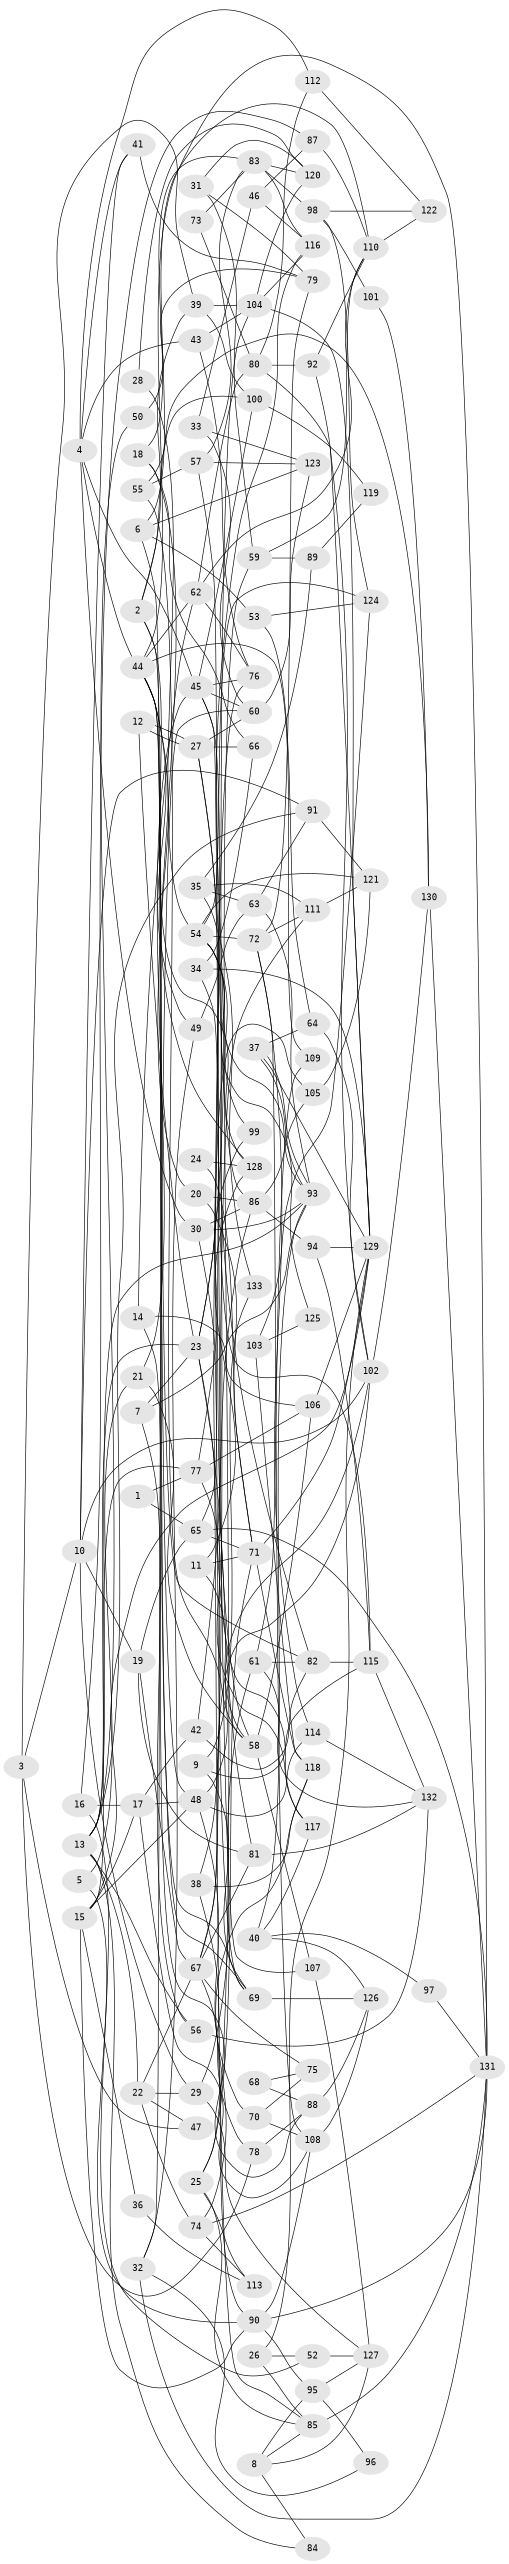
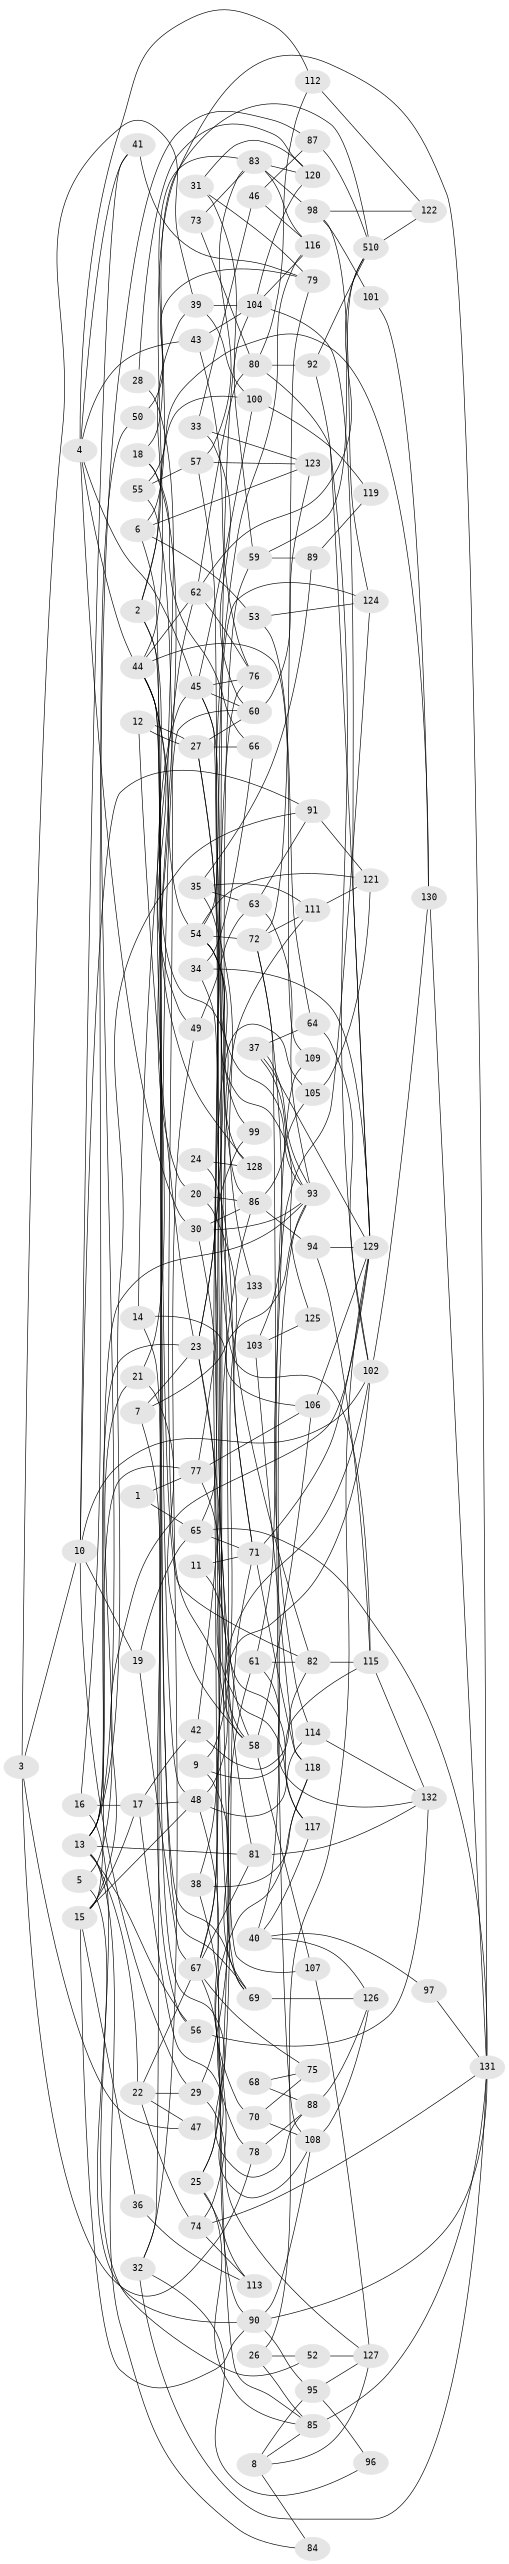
(371, 248) -> (371, 248)
(235, 1455) -> none
(144, 1734) -> (153, 1849)
